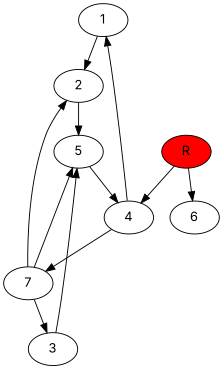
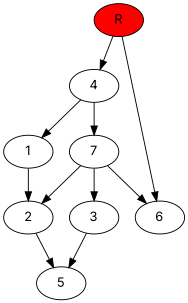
(101, 181) -> none
(52, 222) -> (124, 181)
